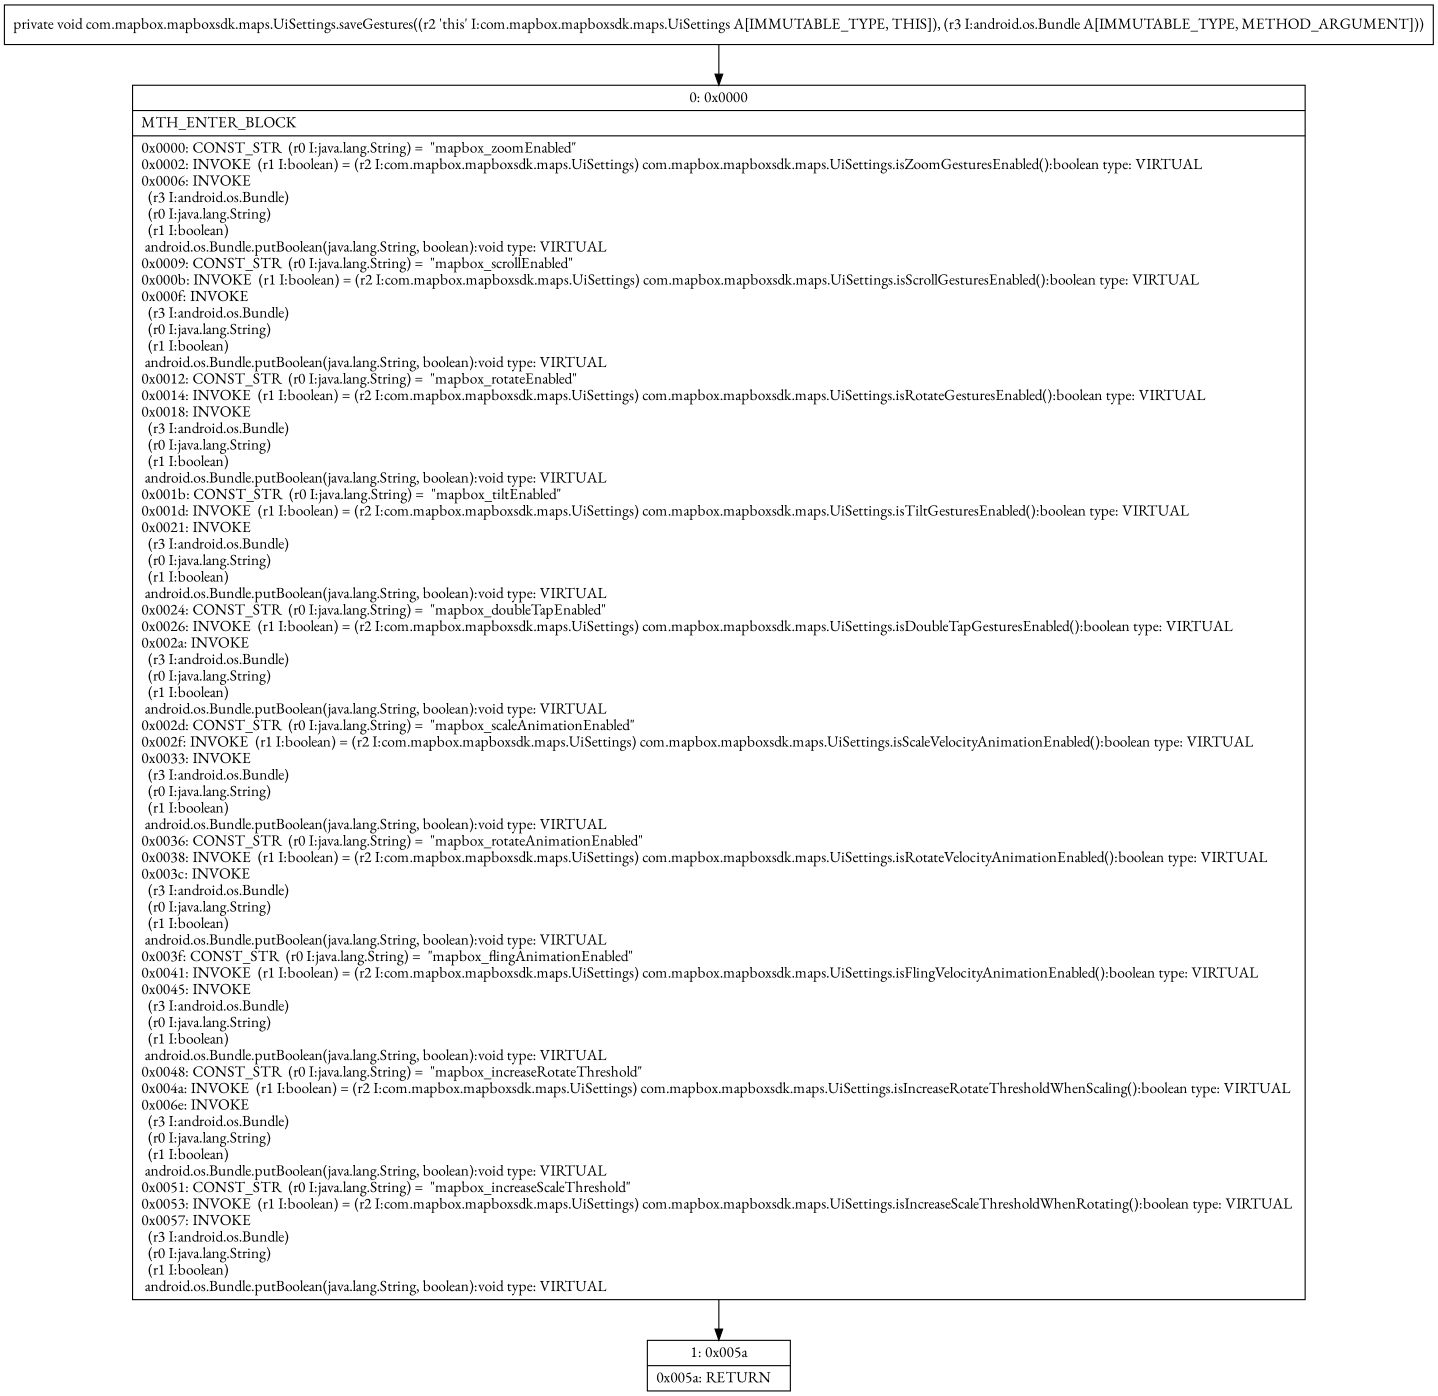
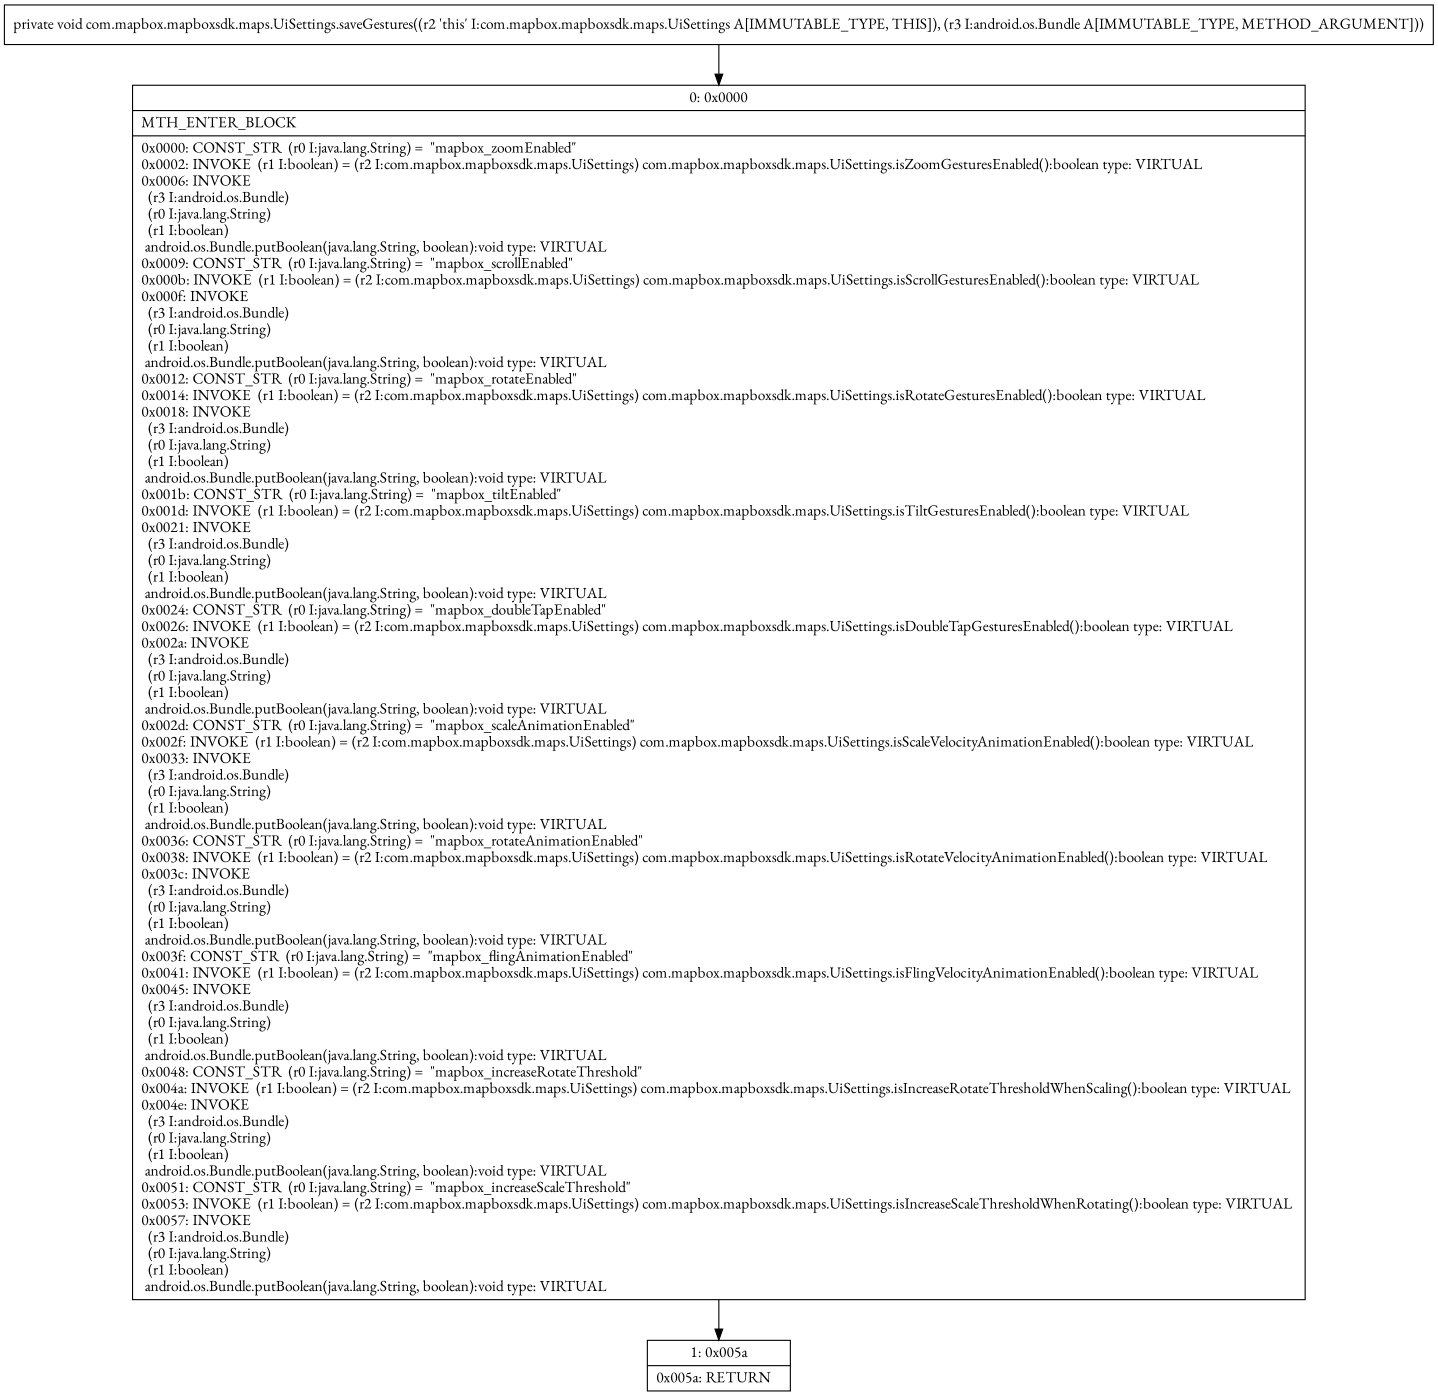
(199, 1105) -> (199, 1105)
